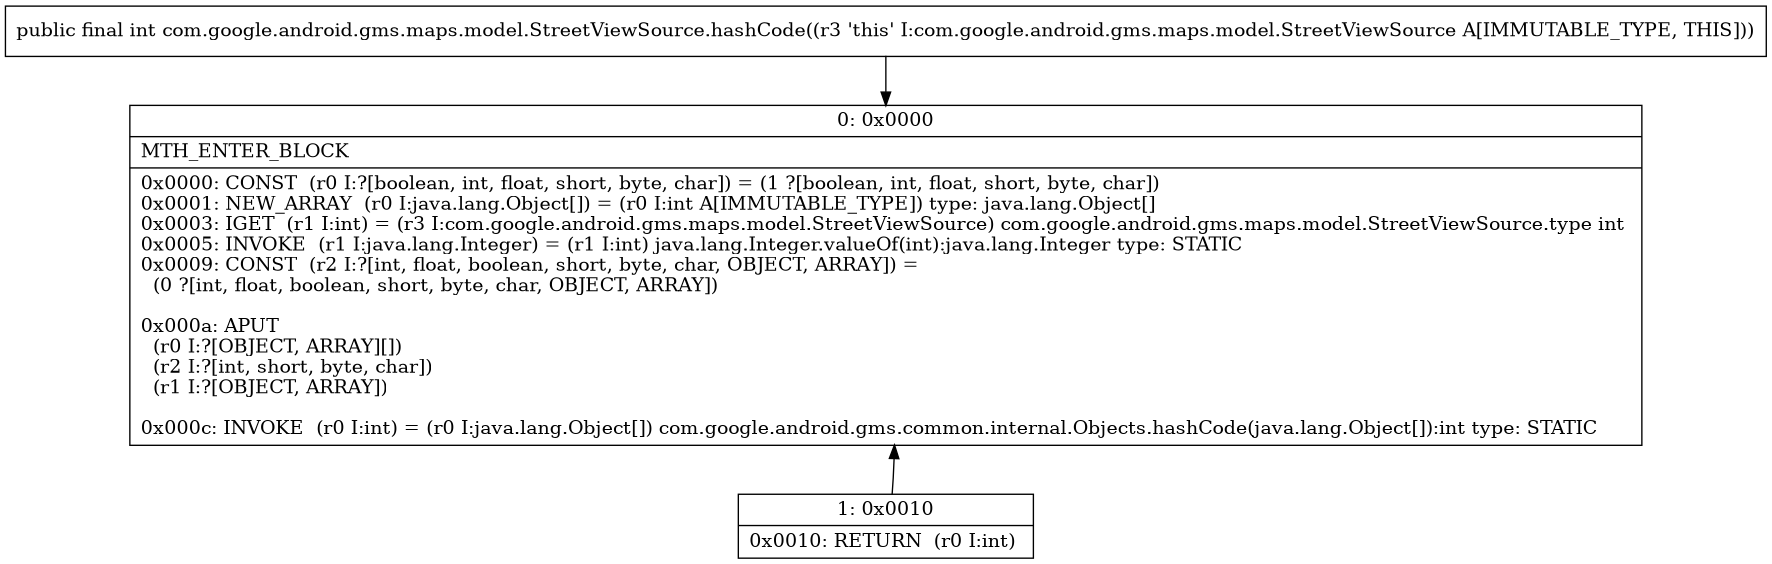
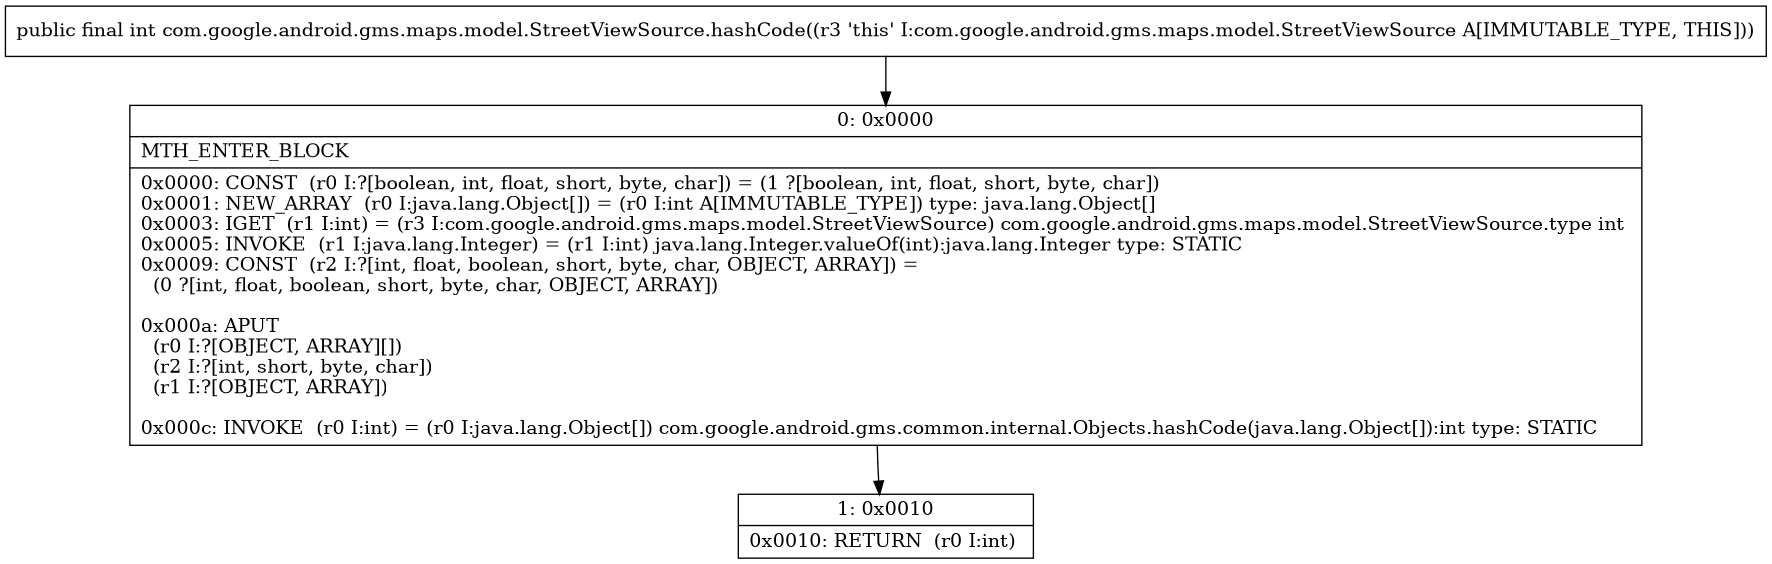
(893, 477) -> (878, 463)
